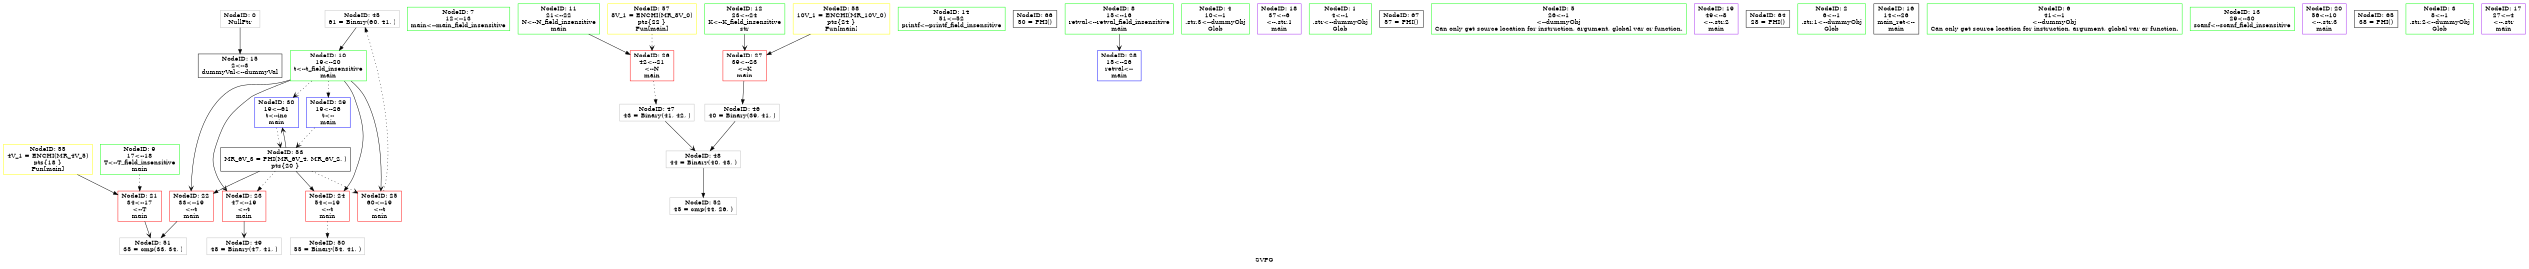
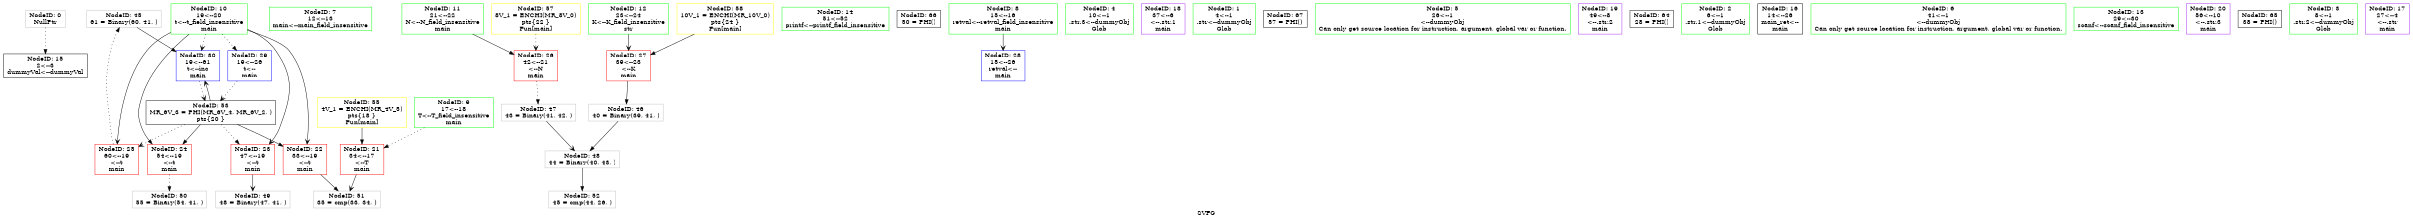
(349, 37) -> (155, 38)
(240, 38) -> (45, 38)
